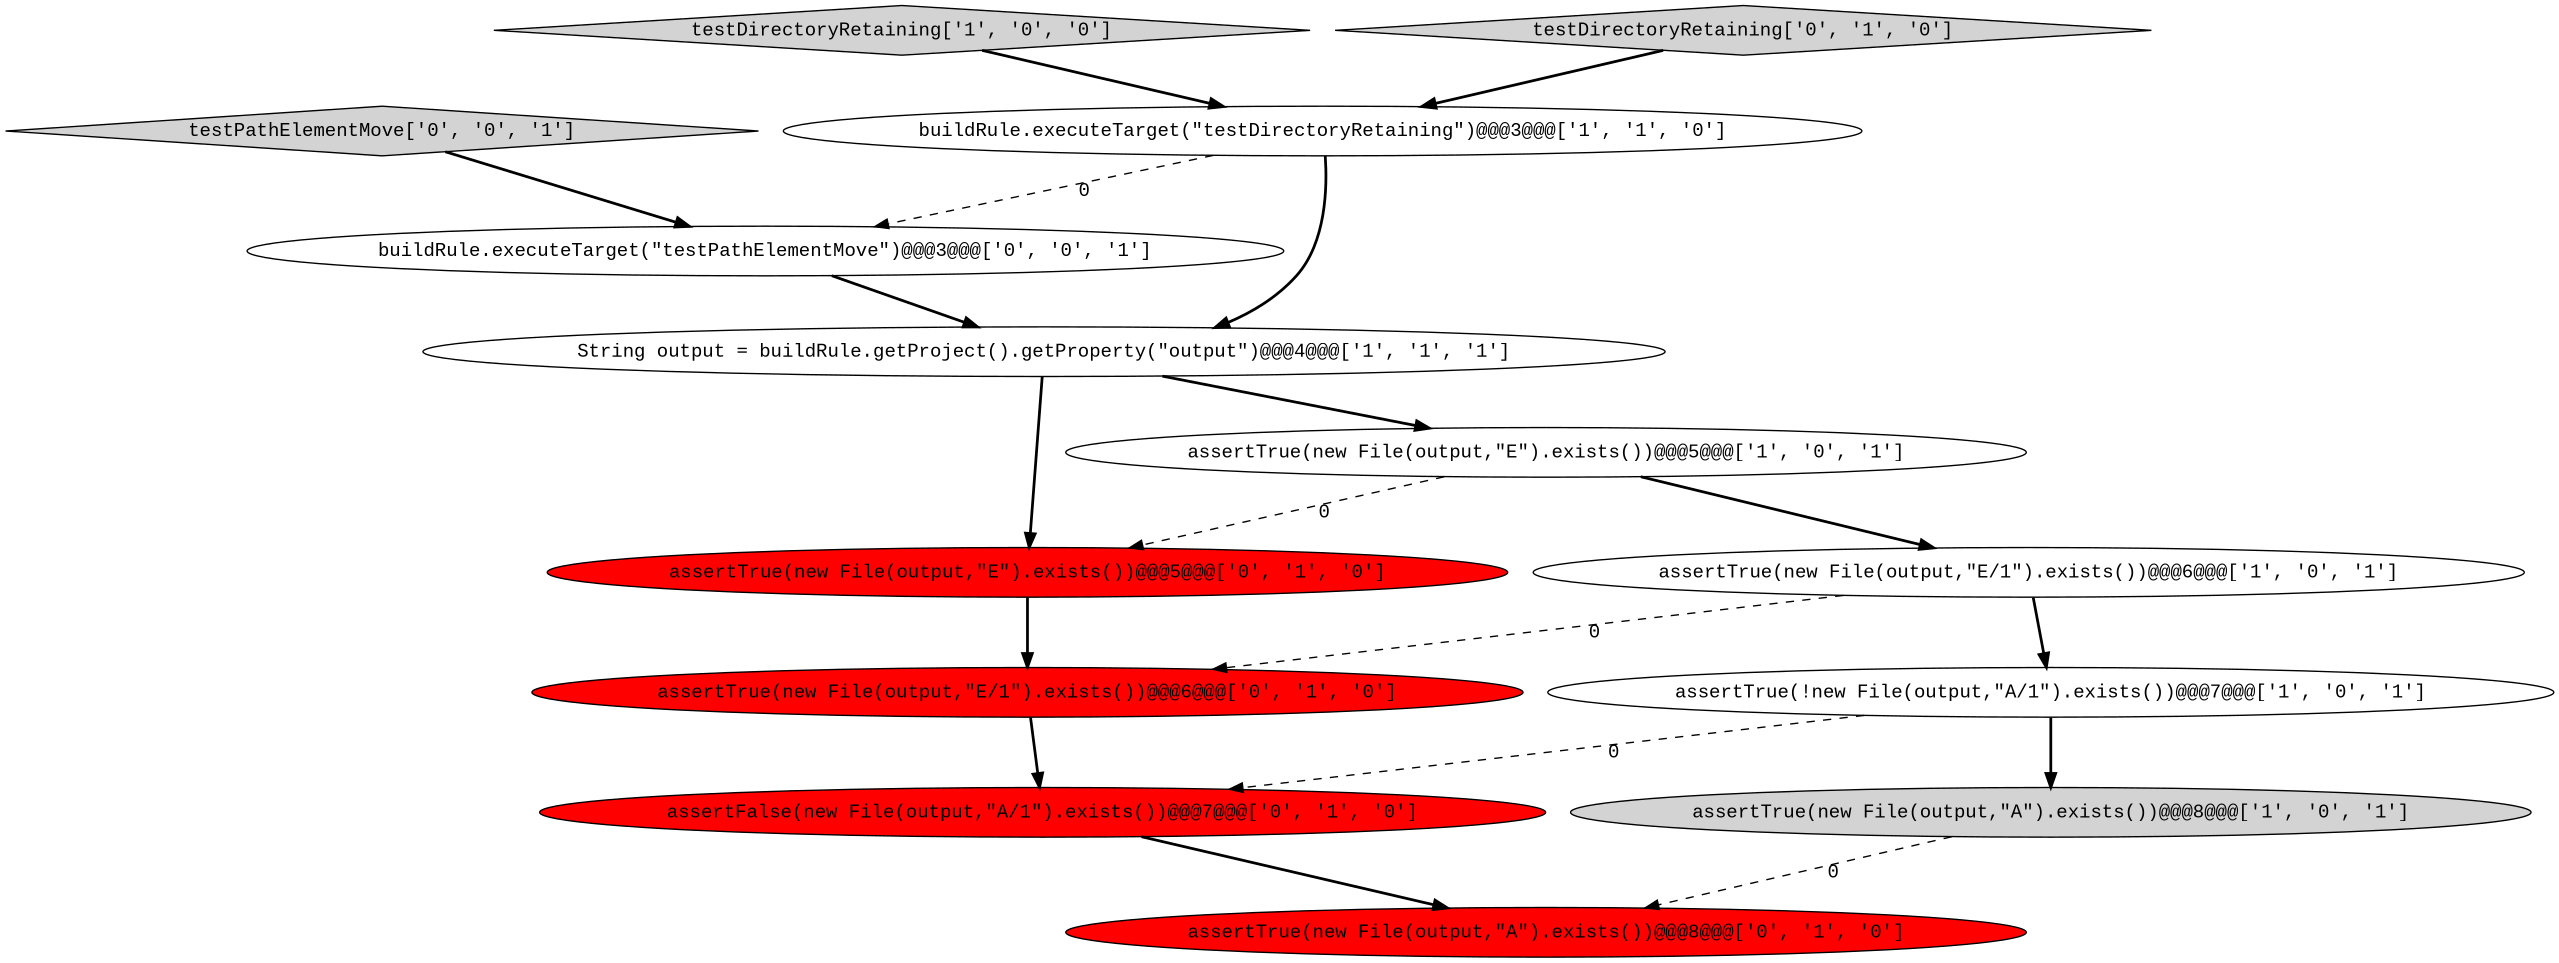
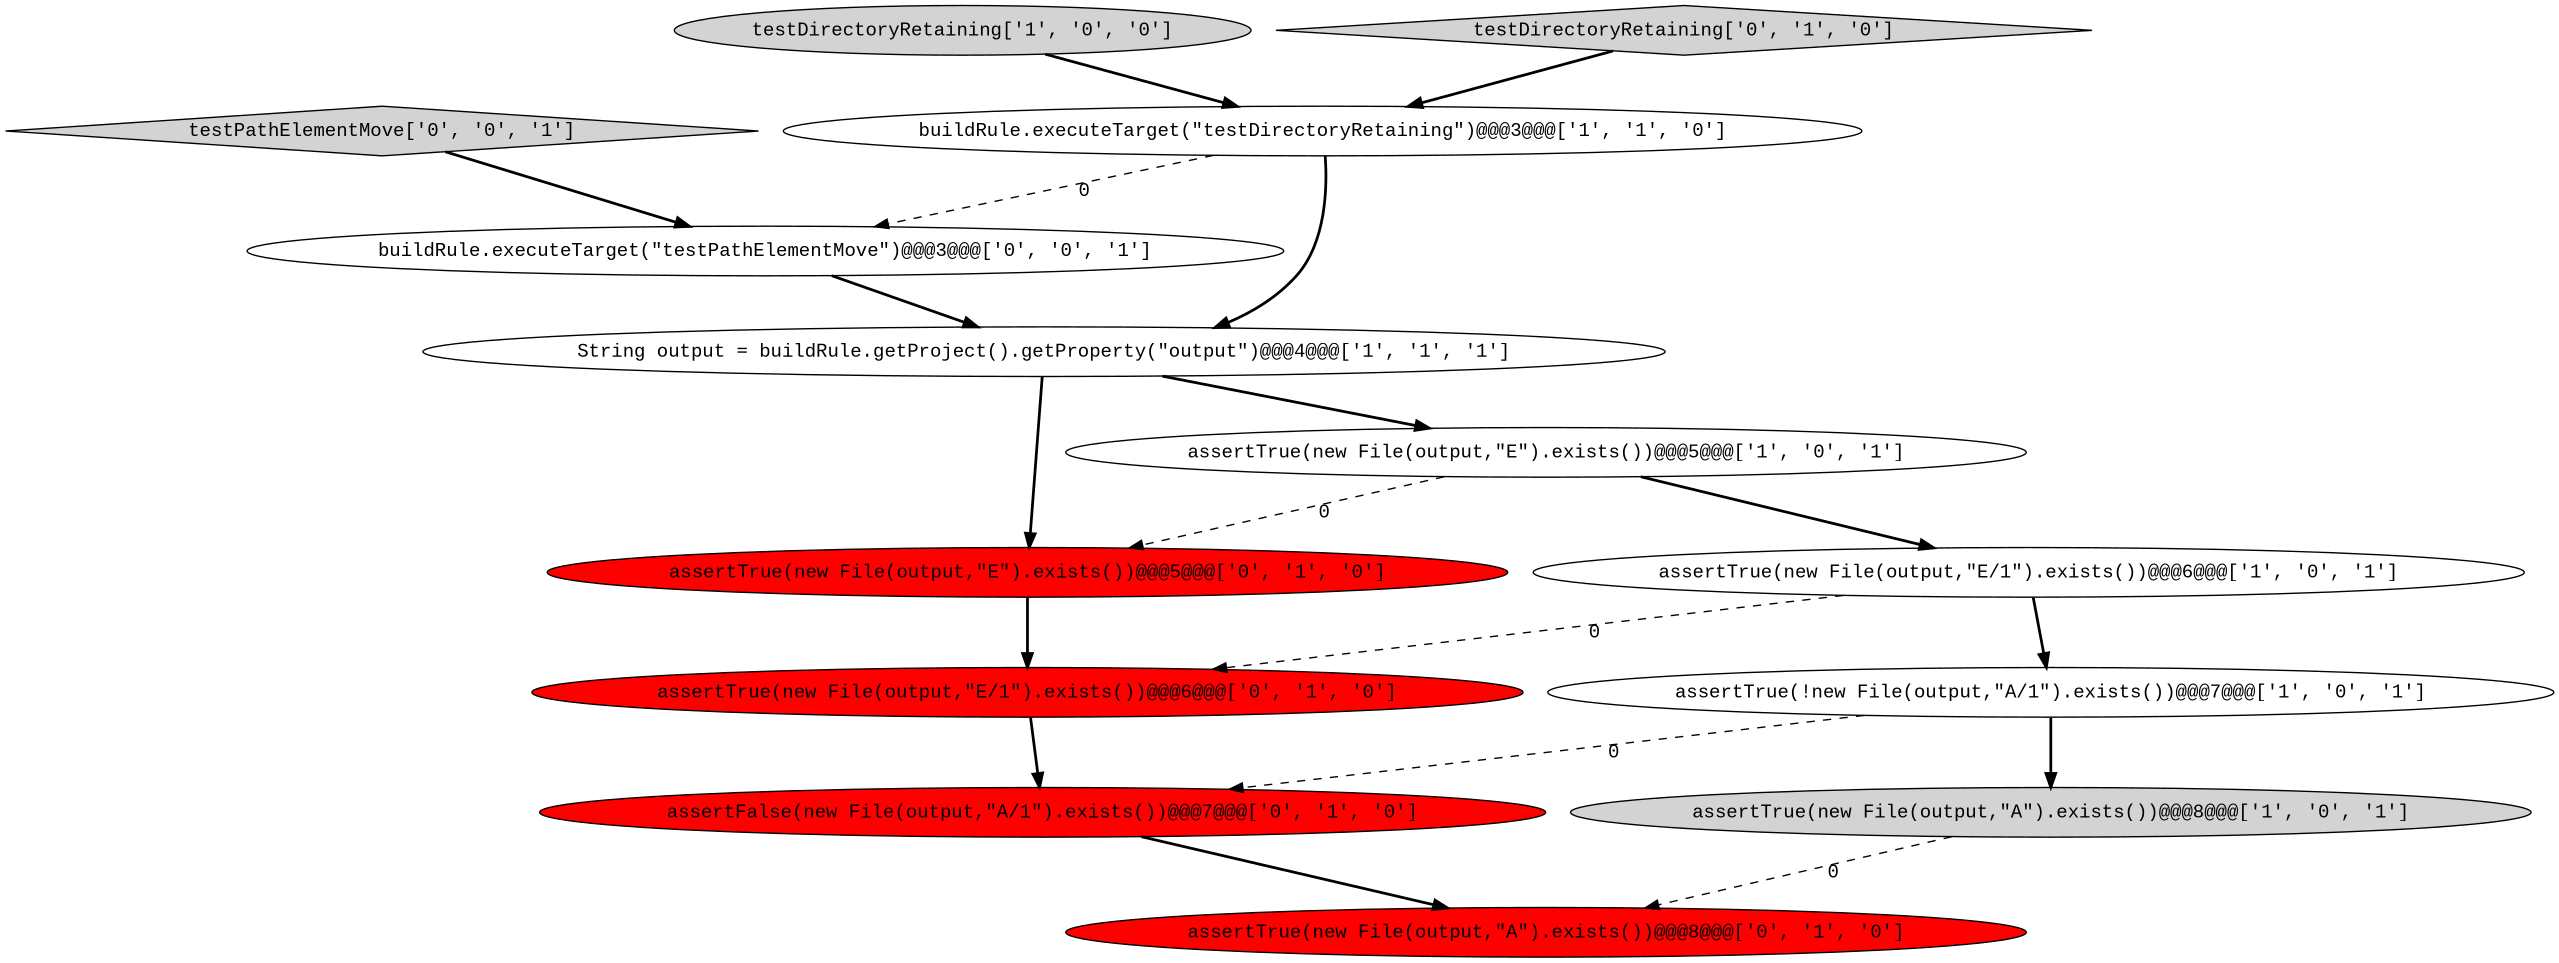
(902, 30) -> (963, 30)
